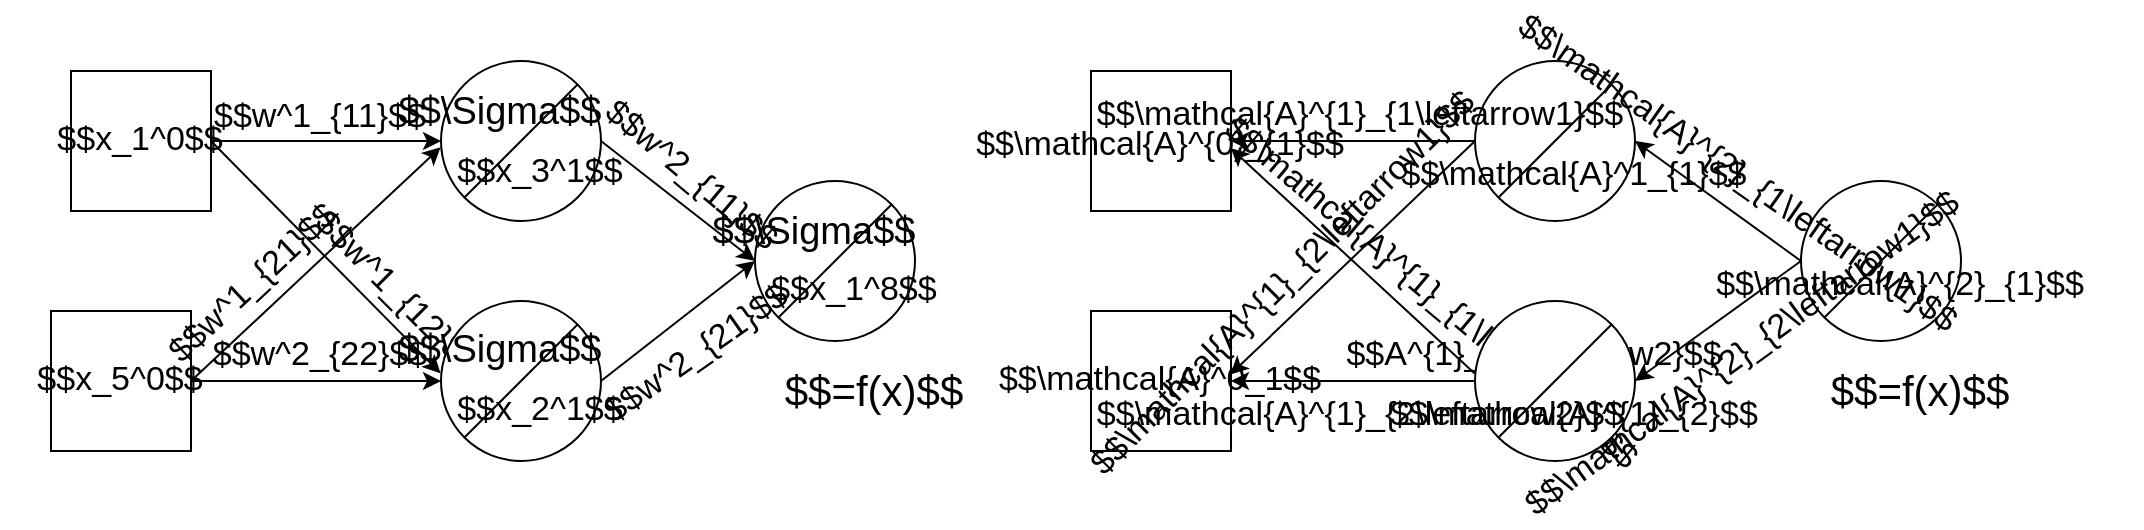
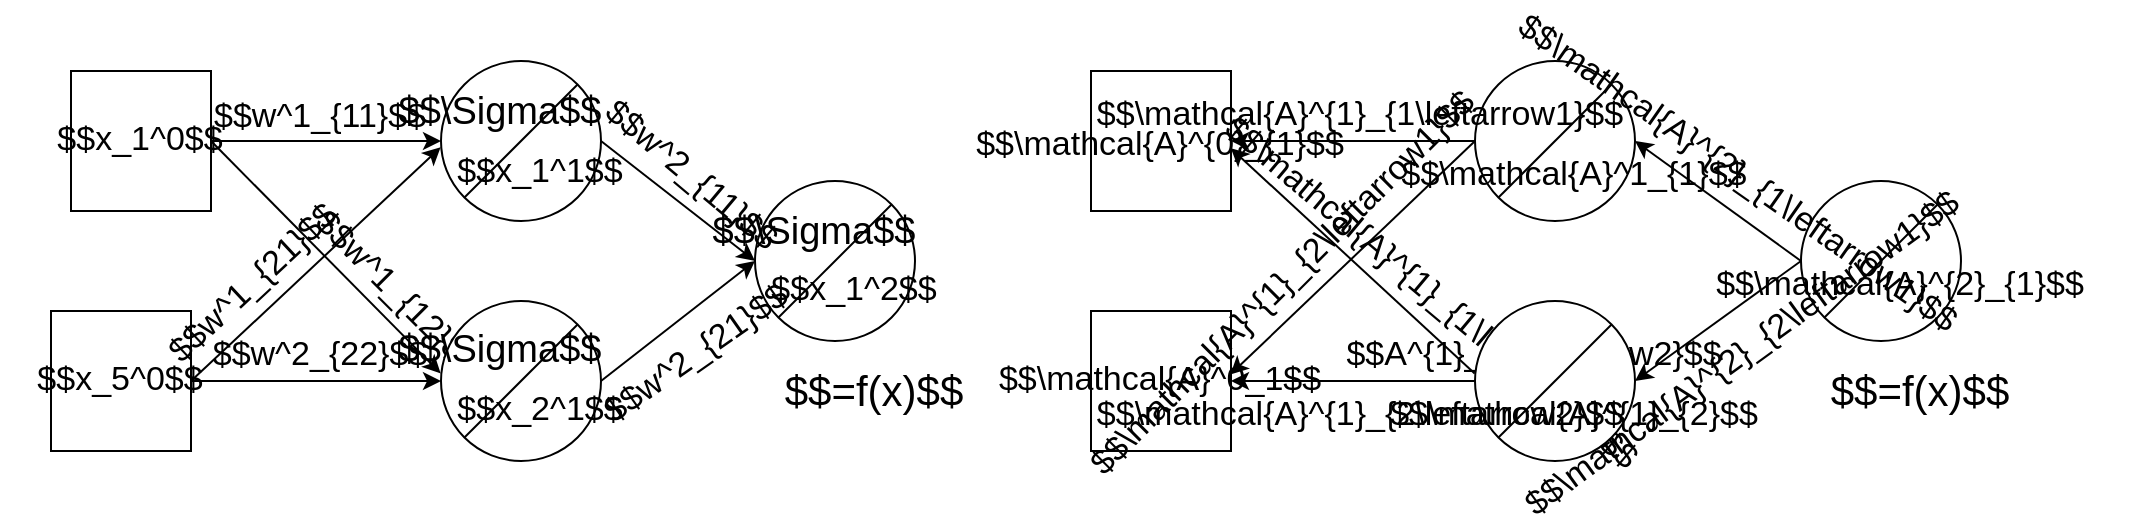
(541, 173) -> (541, 173)
(855, 291) -> (855, 291)
